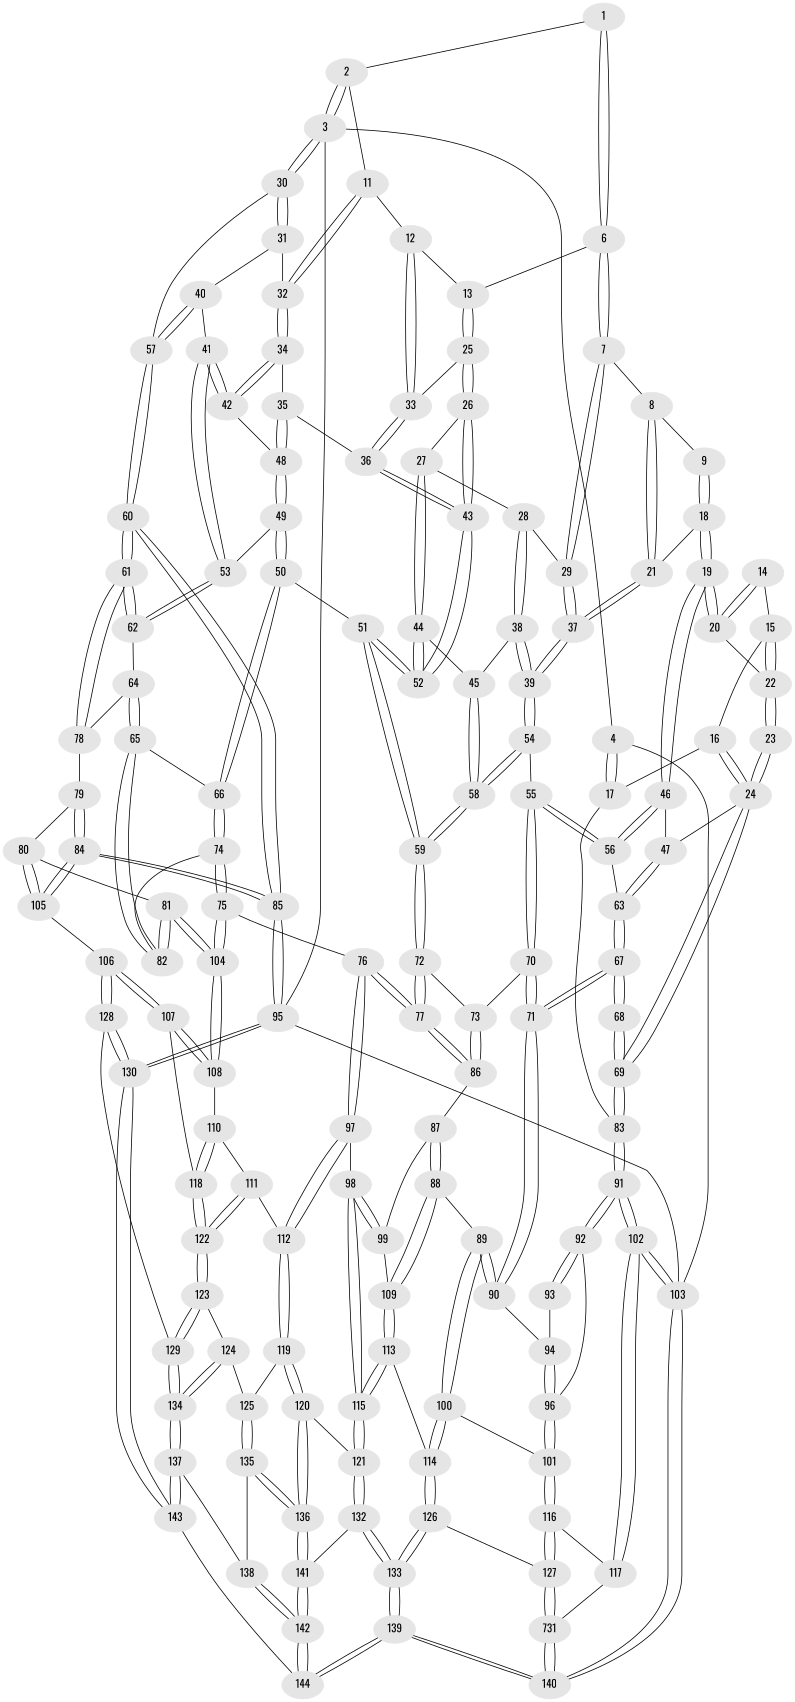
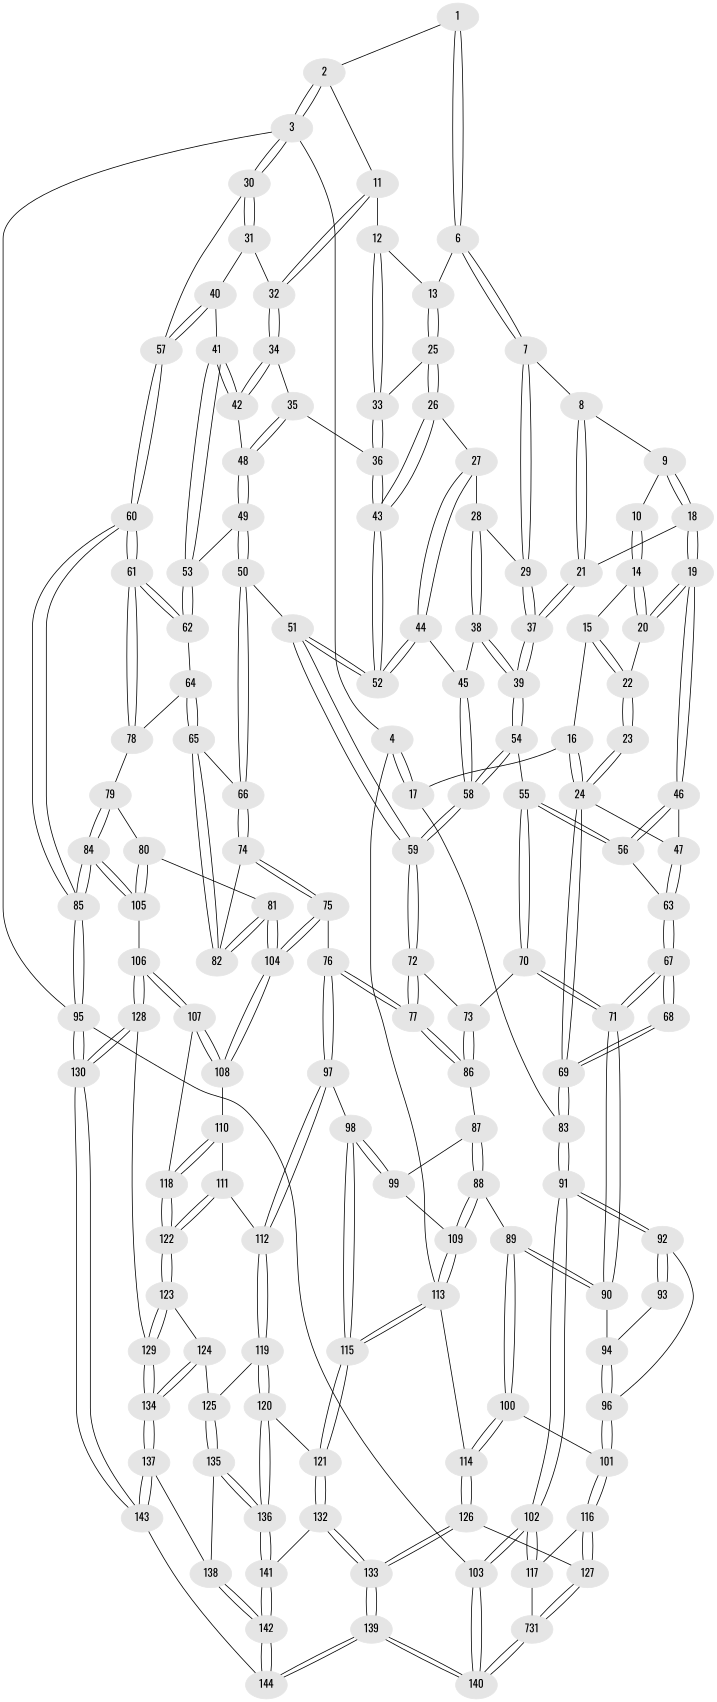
none -> (637, 517)
(708, 996) -> (382, 1019)
